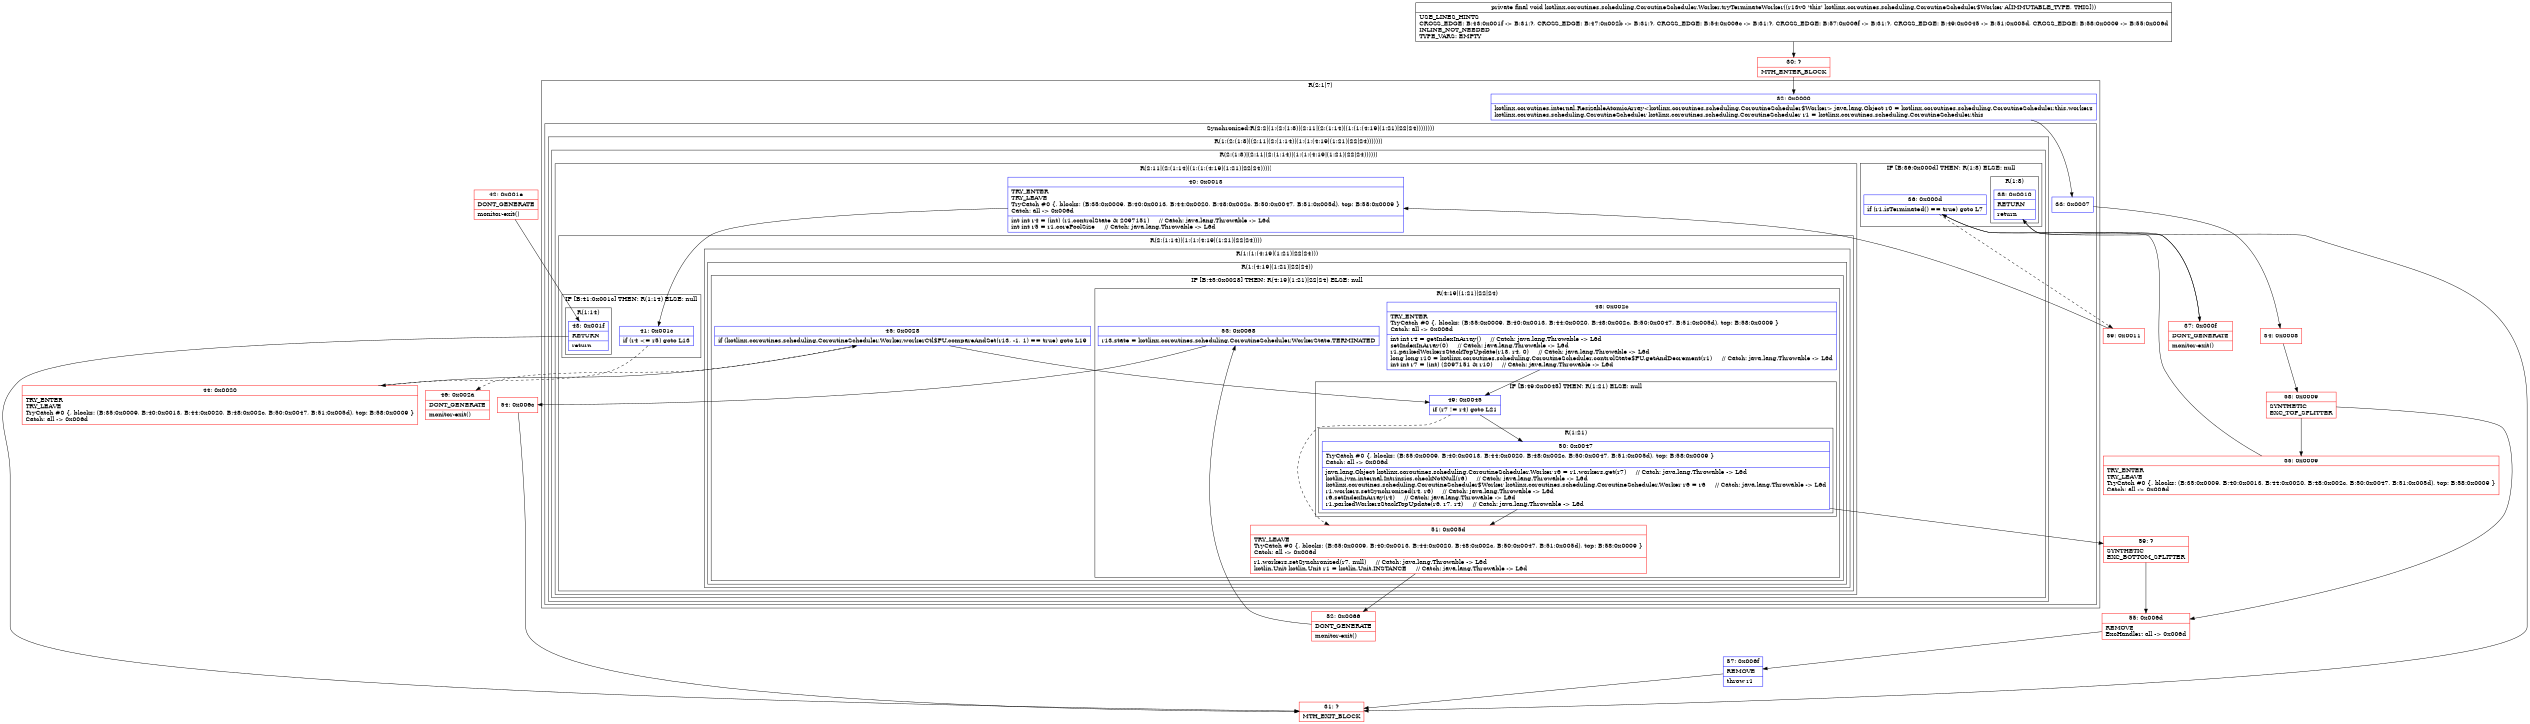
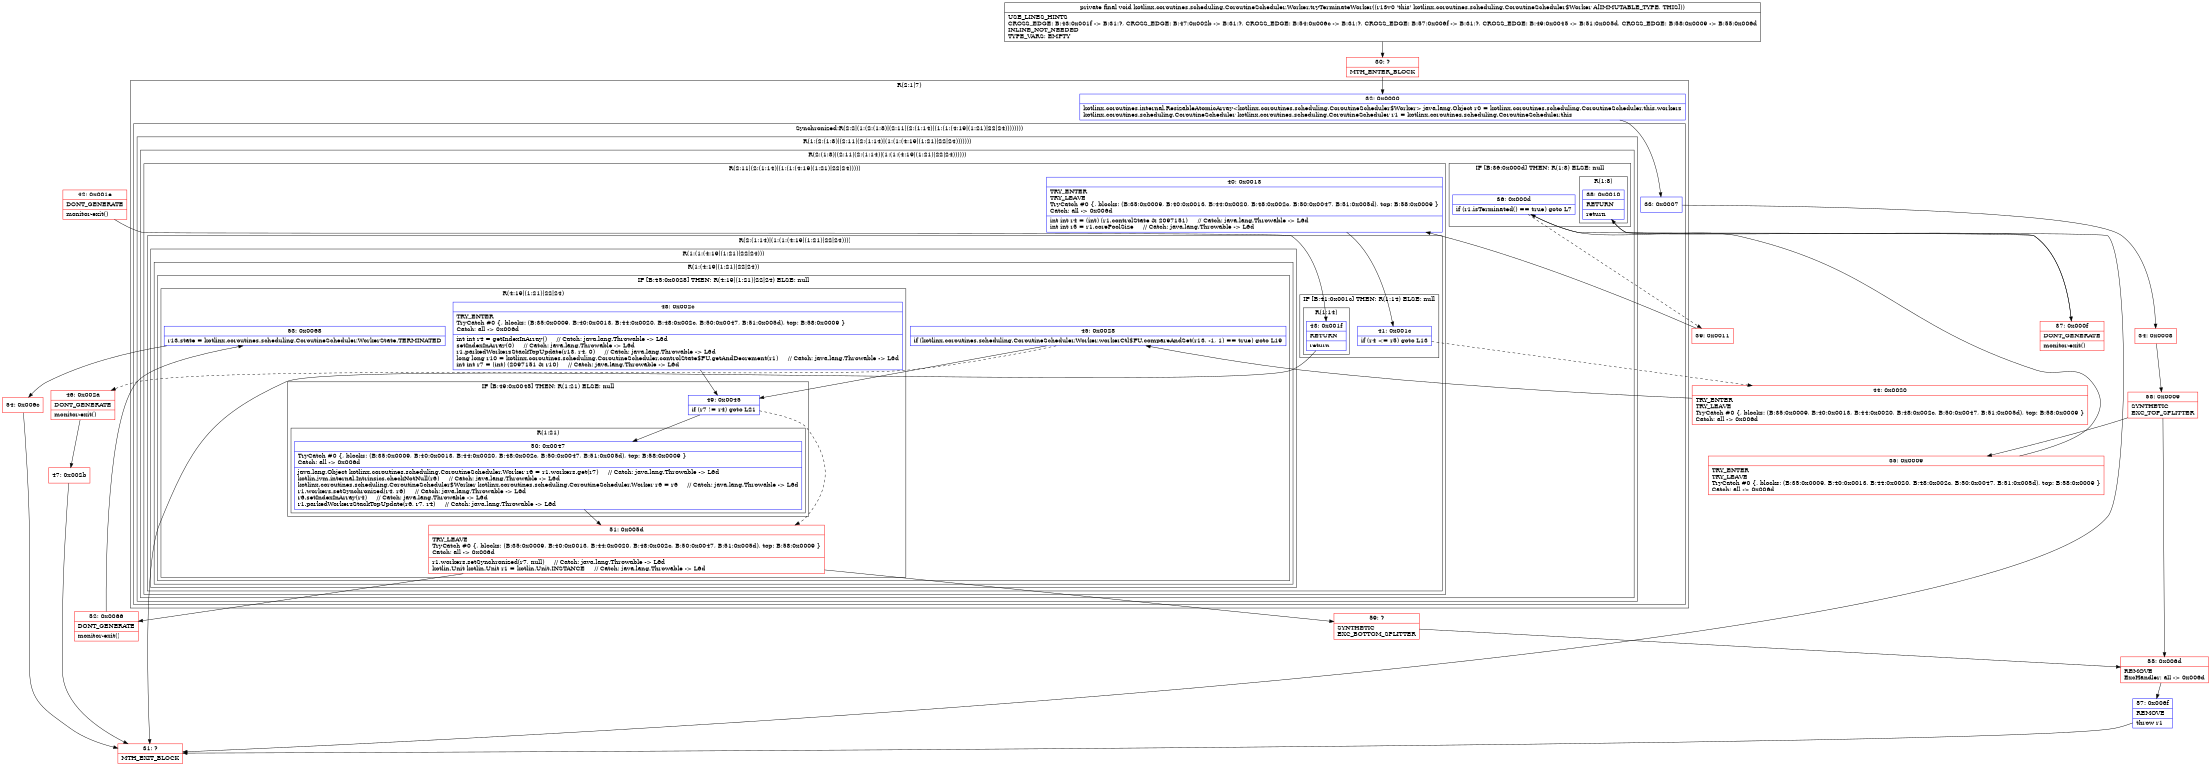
none -> (69, 475)
(1964, 526) -> (1077, 596)
